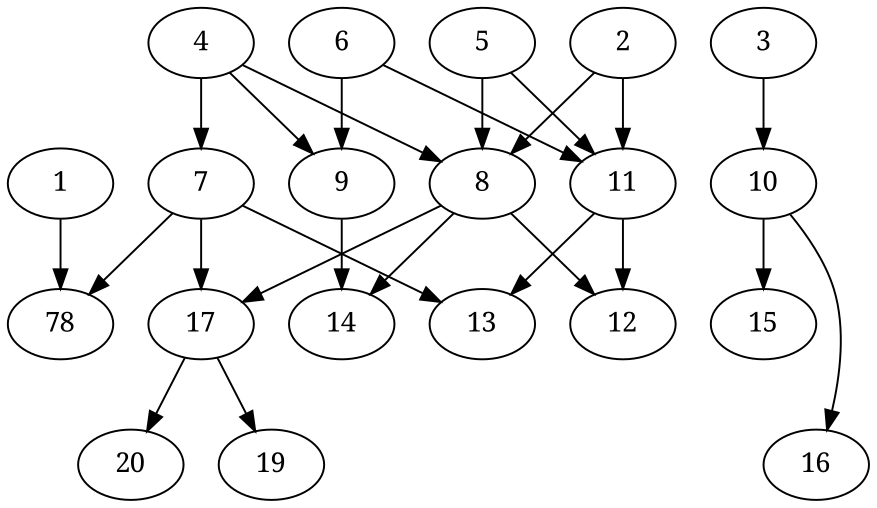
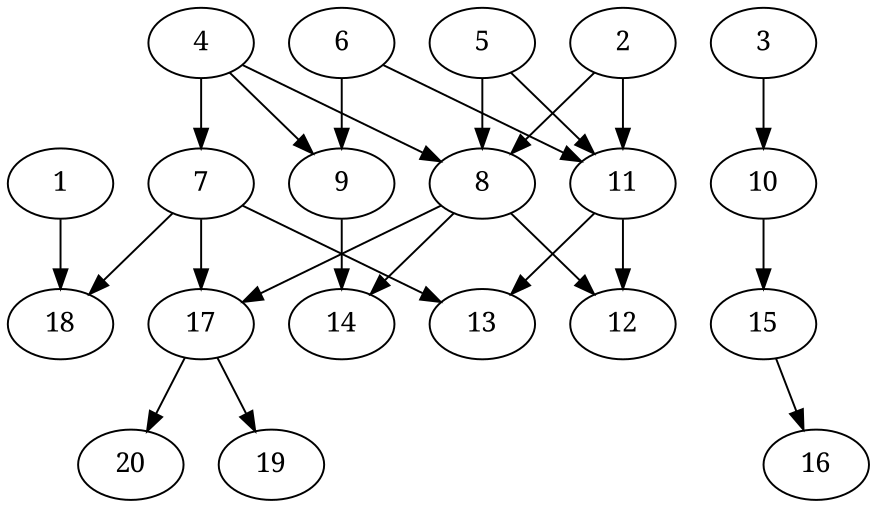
(838, 307) -> (786, 385)
(61, 324) -> (61, 324)
